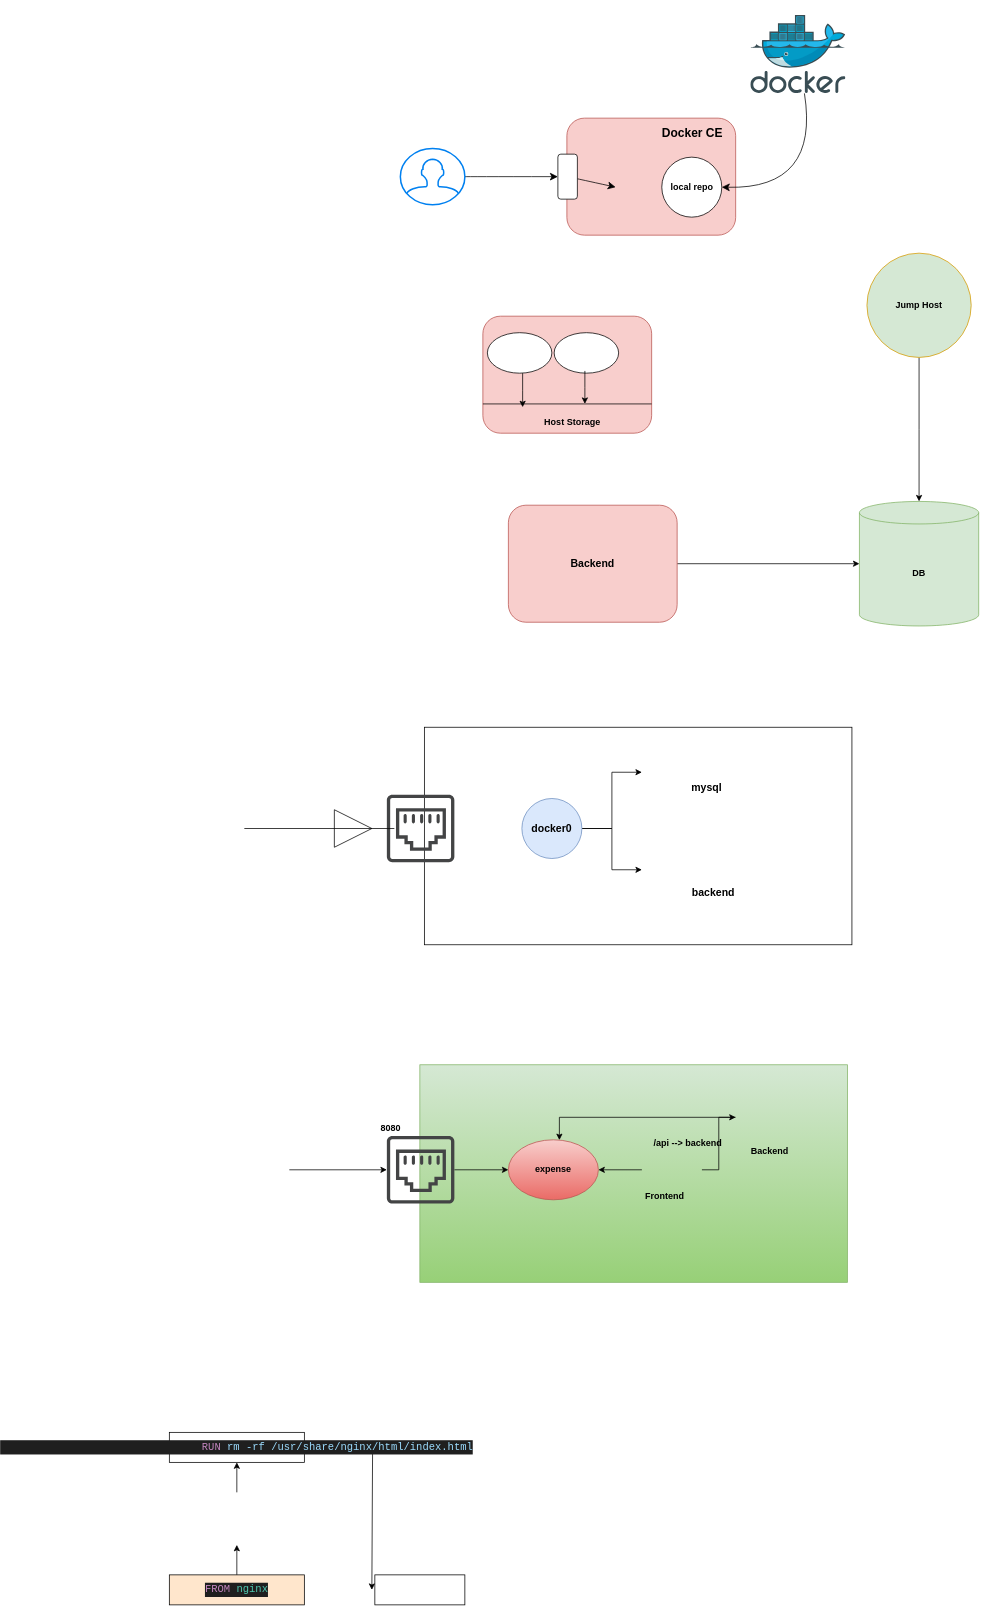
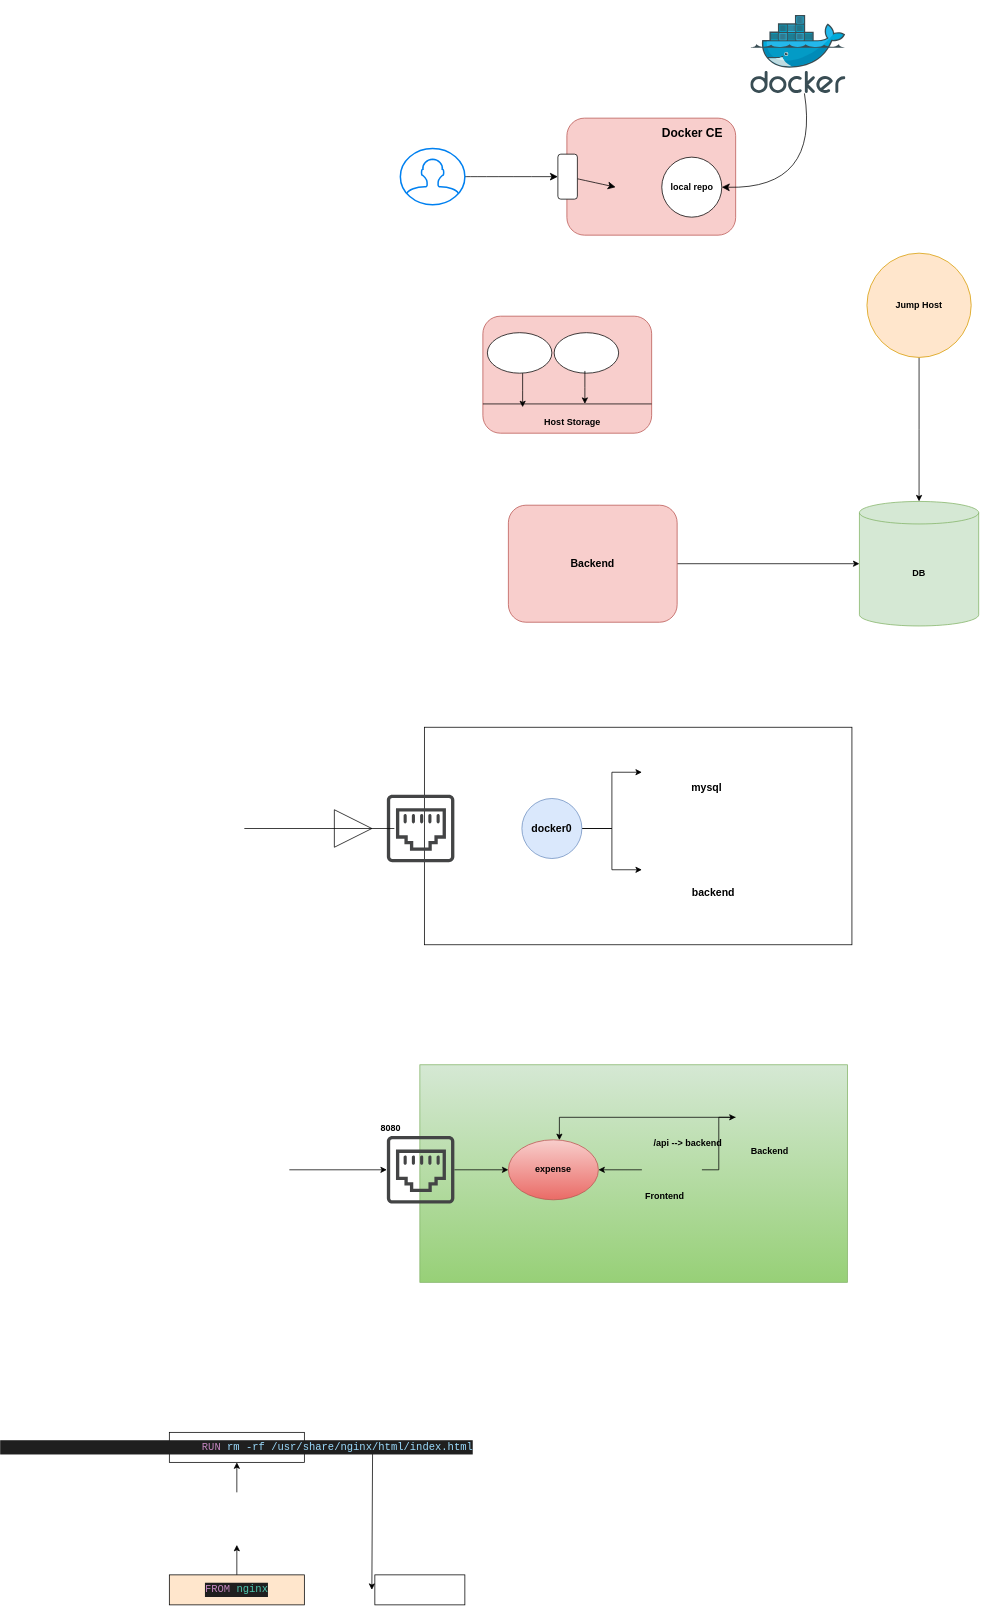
(919, 305) -> (919, 305)
